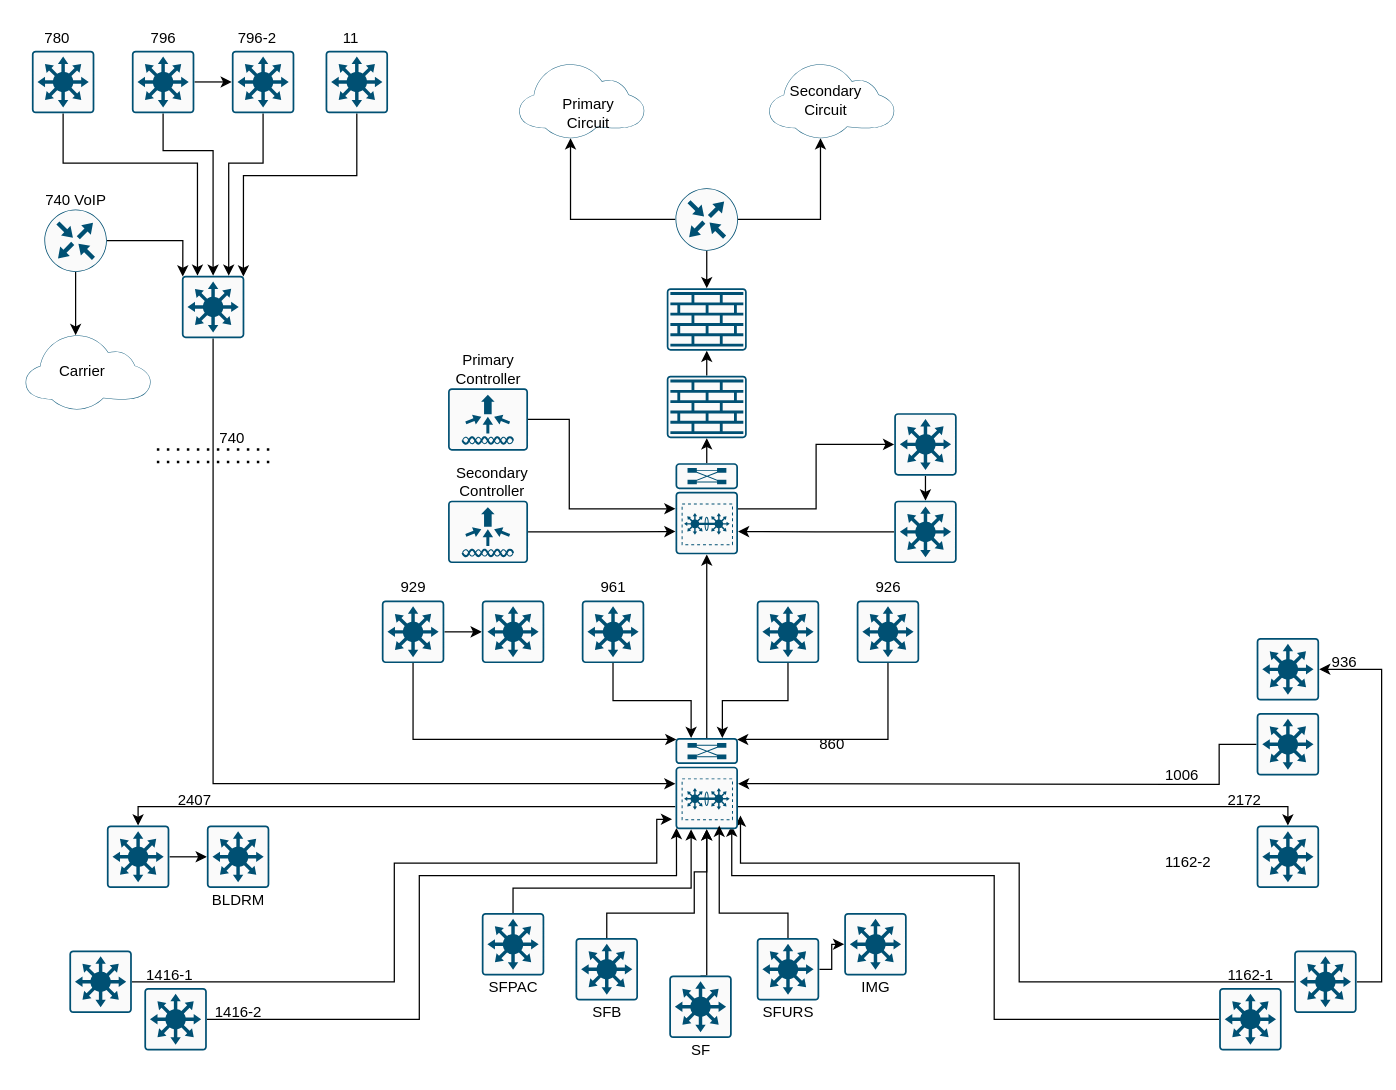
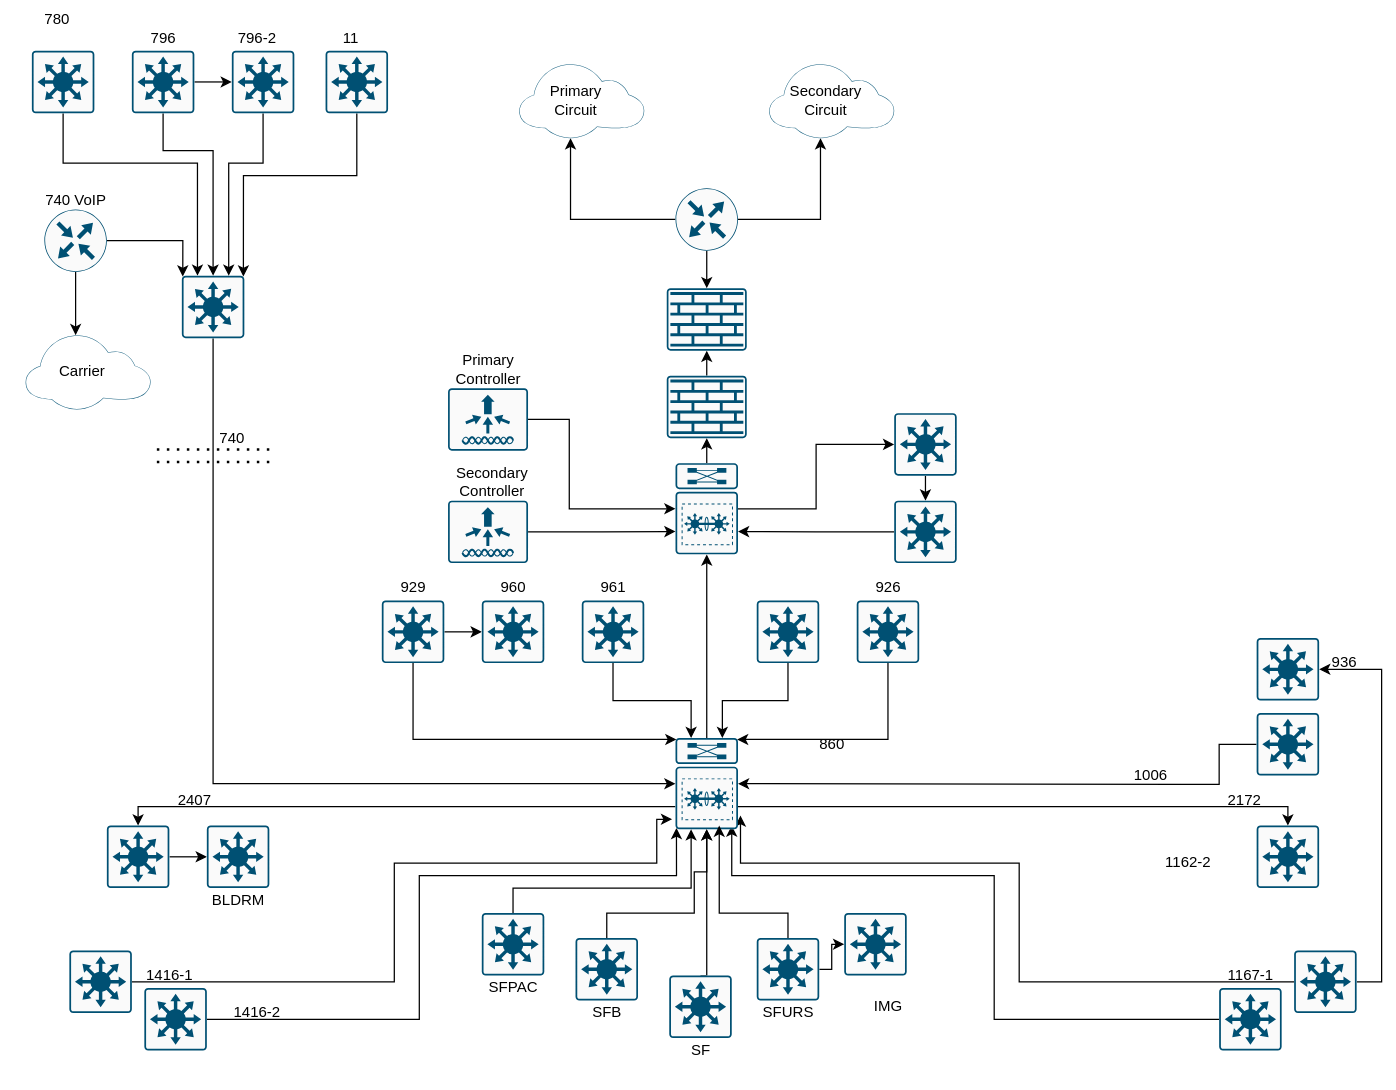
(57, 38) -> (57, 19)
(588, 113) -> (576, 101)
none -> (513, 588)
(1182, 776) -> (1151, 776)
(1251, 976) -> (1251, 976)
(876, 988) -> (888, 1007)
(238, 1013) -> (257, 1013)
